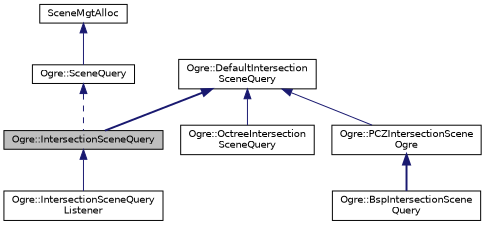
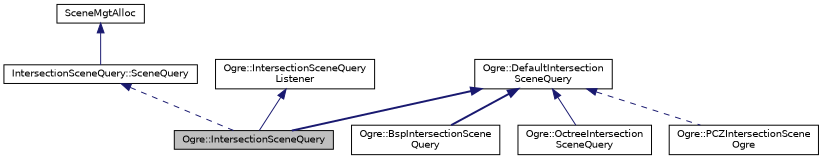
(83, 74) -> (101, 74)
(332, 109) -> (648, 109)
(83, 175) -> (270, 114)
(407, 178) -> (480, 109)
